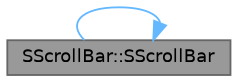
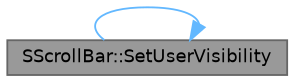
(119, 58) -> (147, 58)
